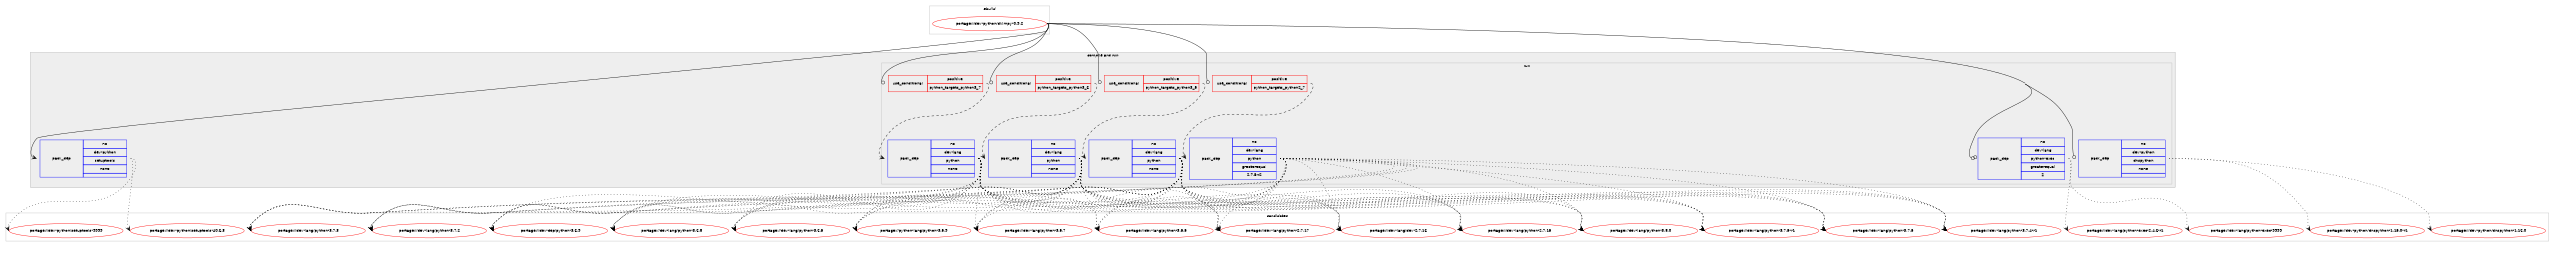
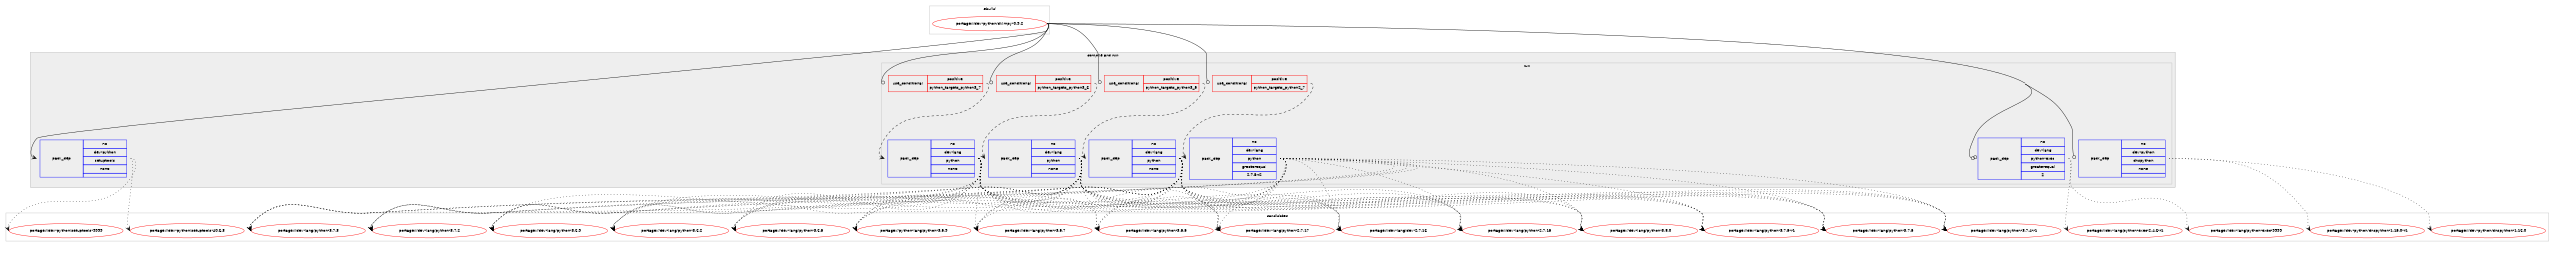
(551, 231) -> (551, 231)
(672, 231) -> (672, 231)
